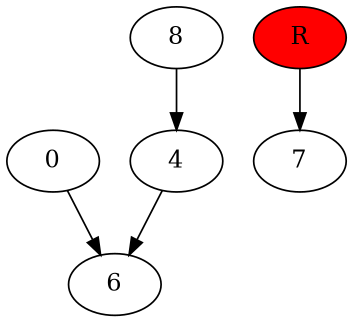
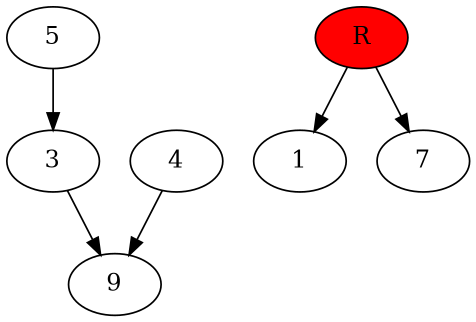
none -> (53, 38)
(177, 38) -> none
(53, 161) -> (53, 161)
none -> (300, 161)
(115, 285) -> (115, 285)
